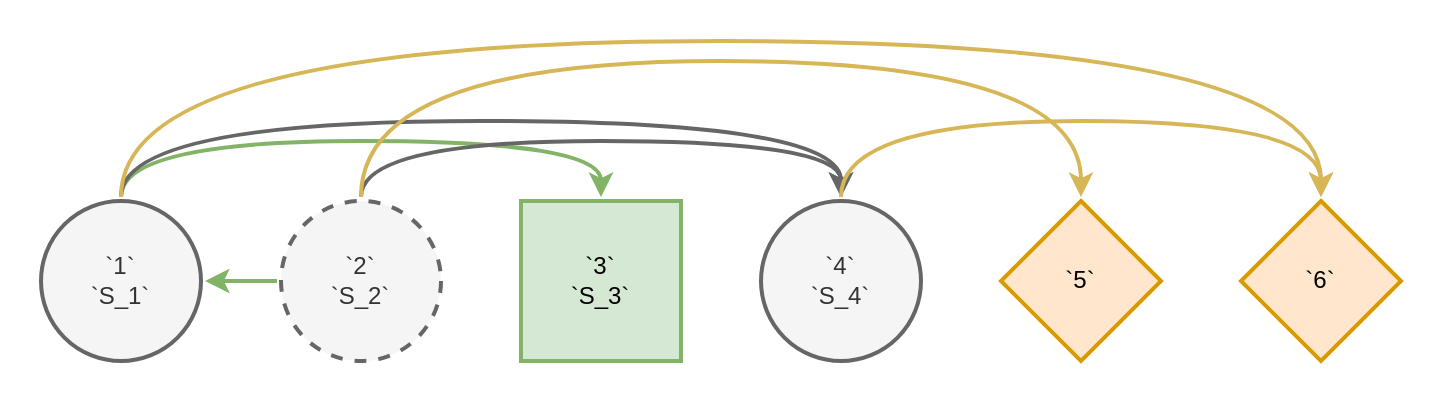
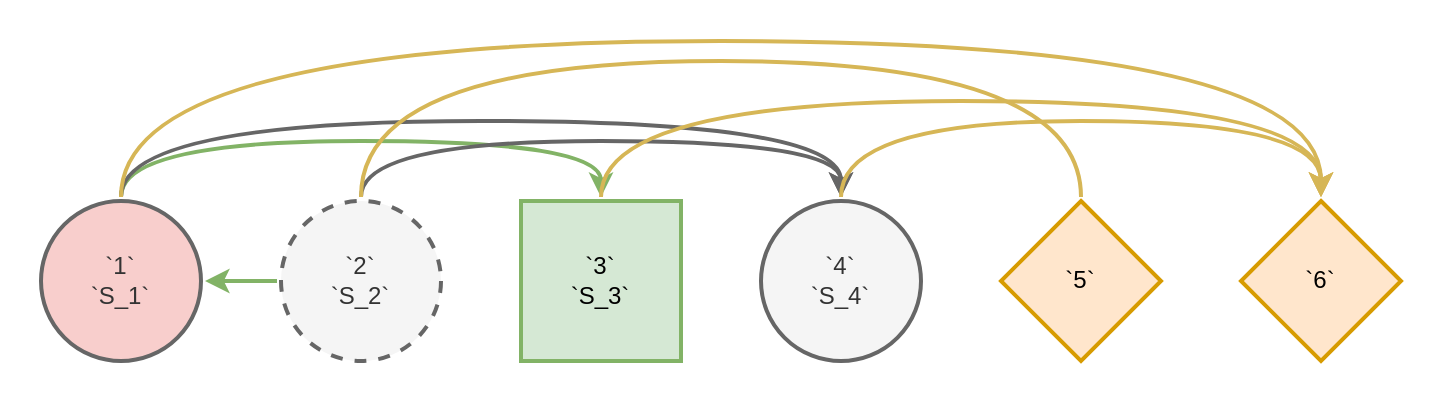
none -> (841, 104)
(1073, 149) -> (1070, 156)
(121, 281) -> (121, 281)
